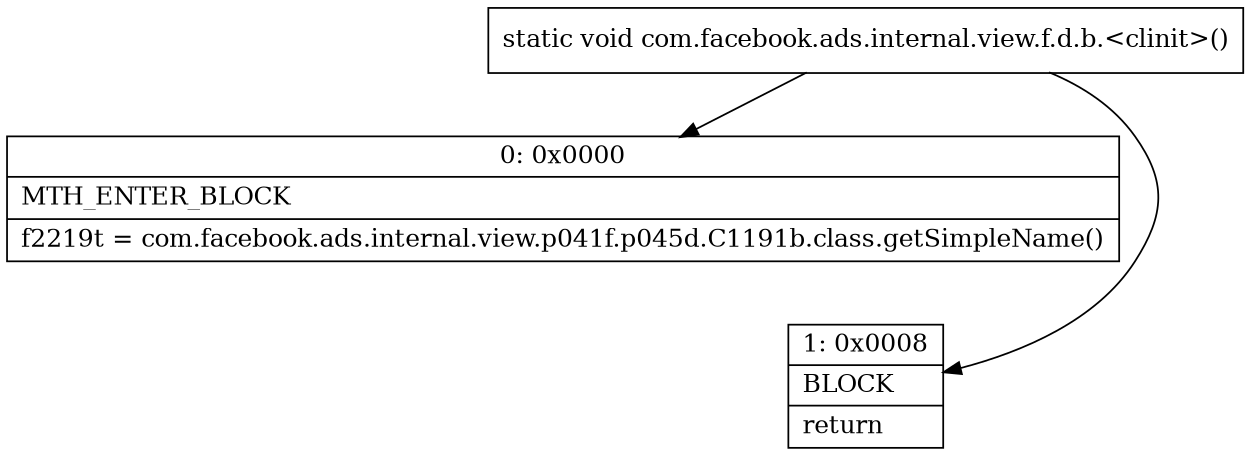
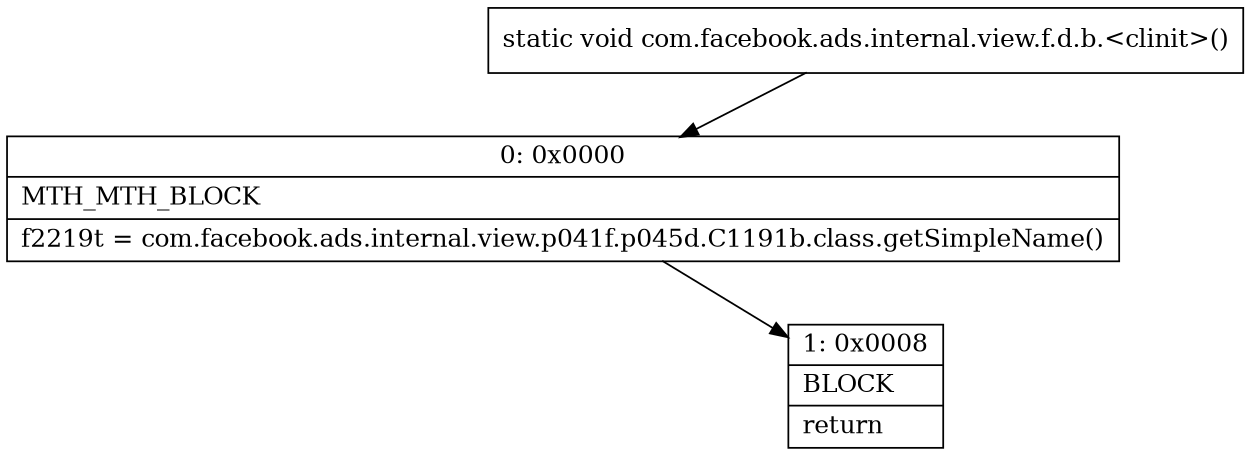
(157, 197) -> (141, 197)
(1144, 246) -> (718, 294)
